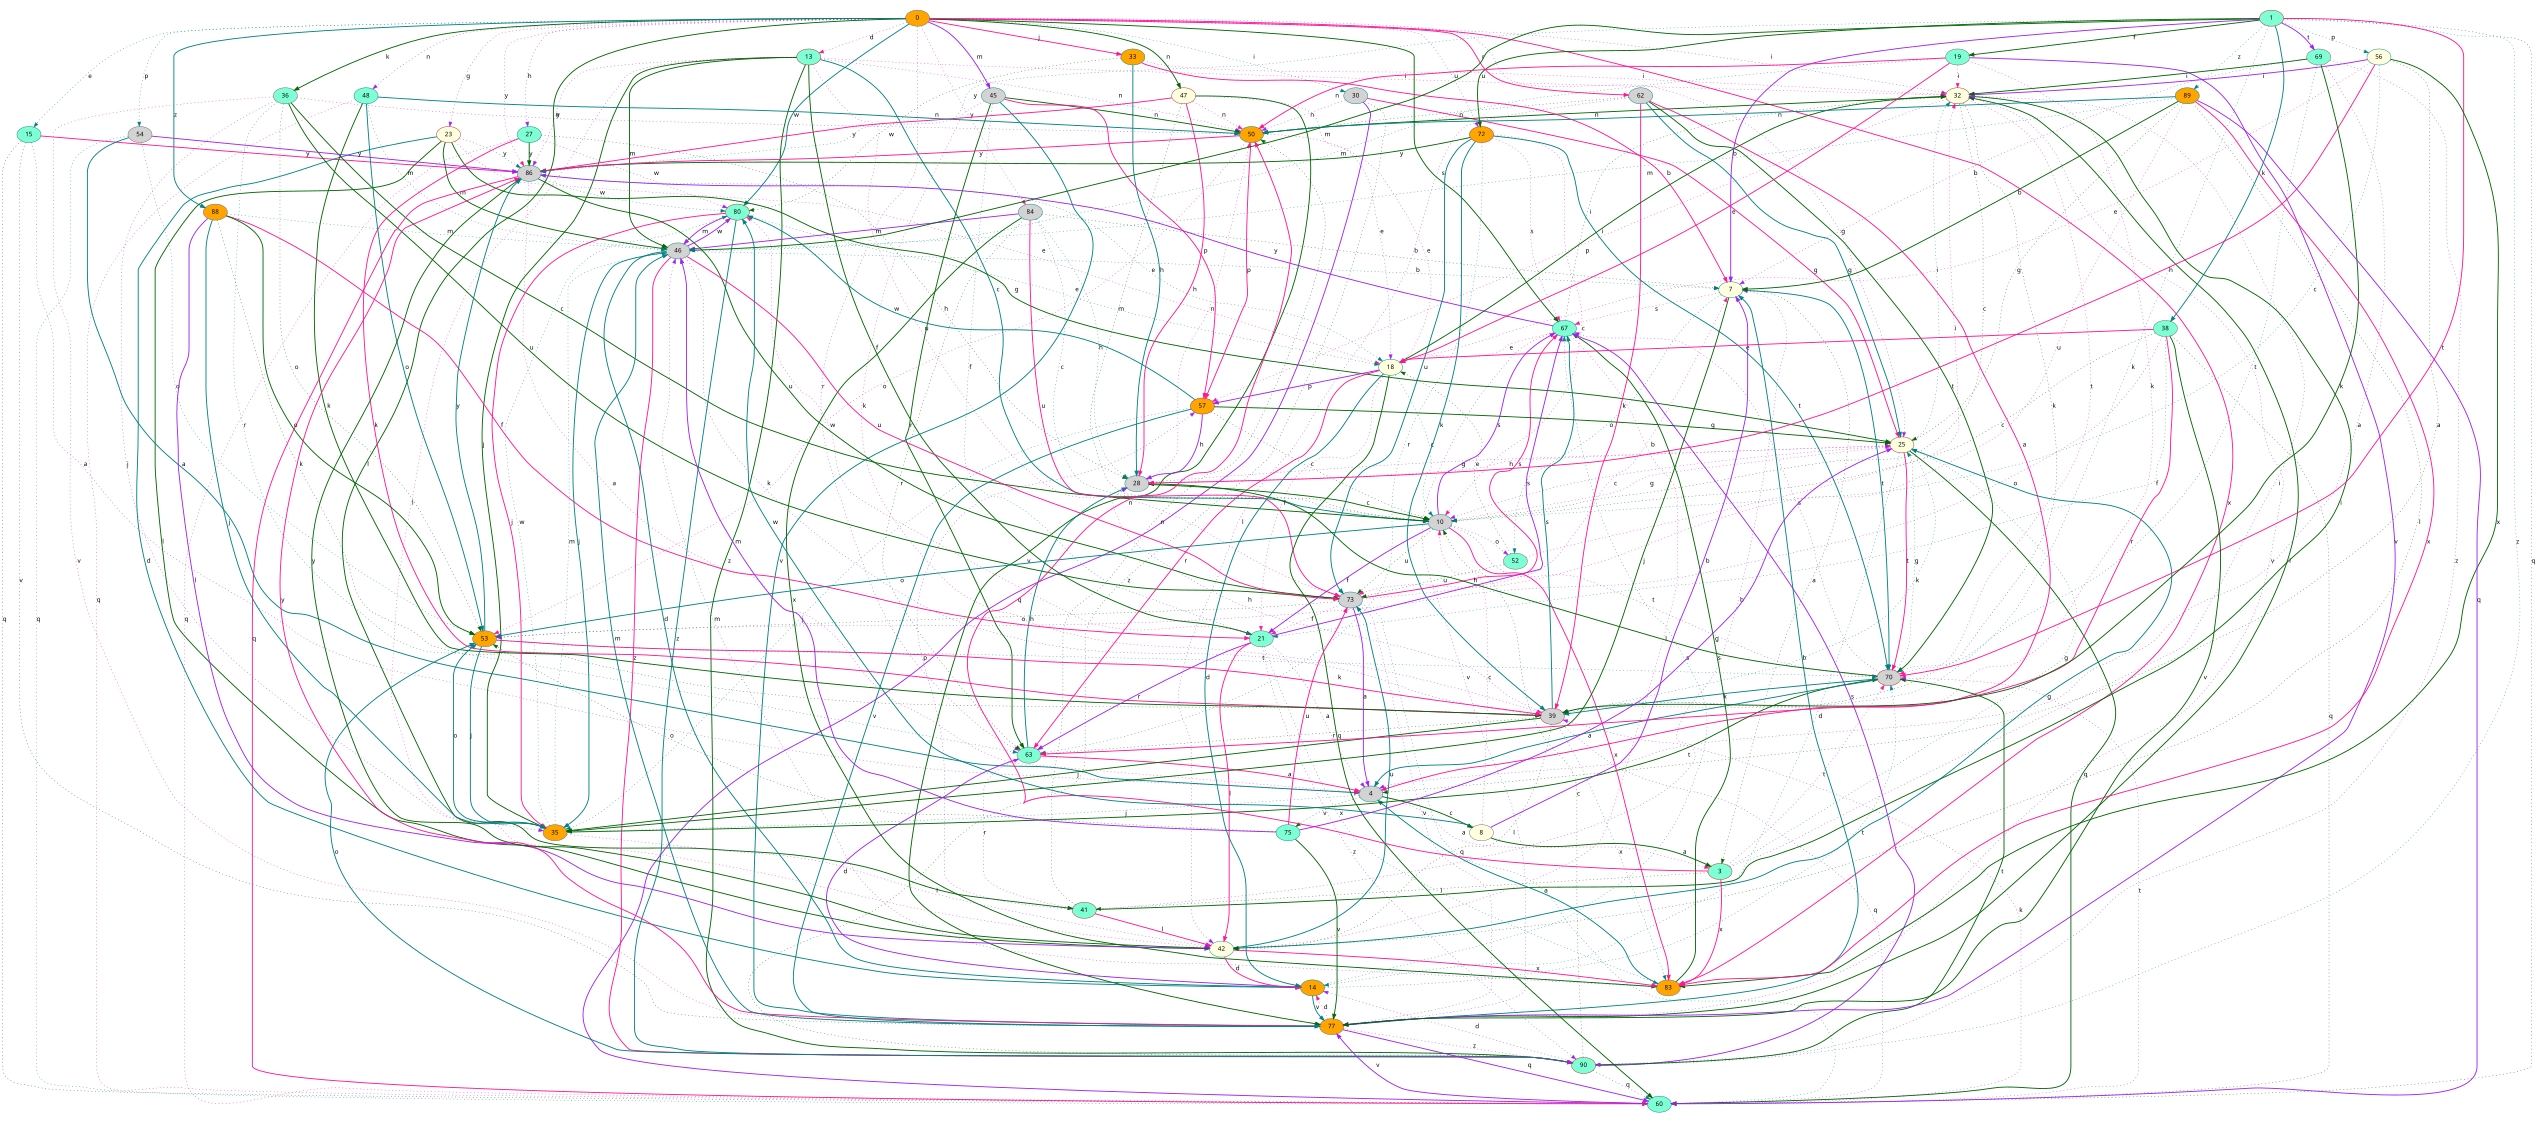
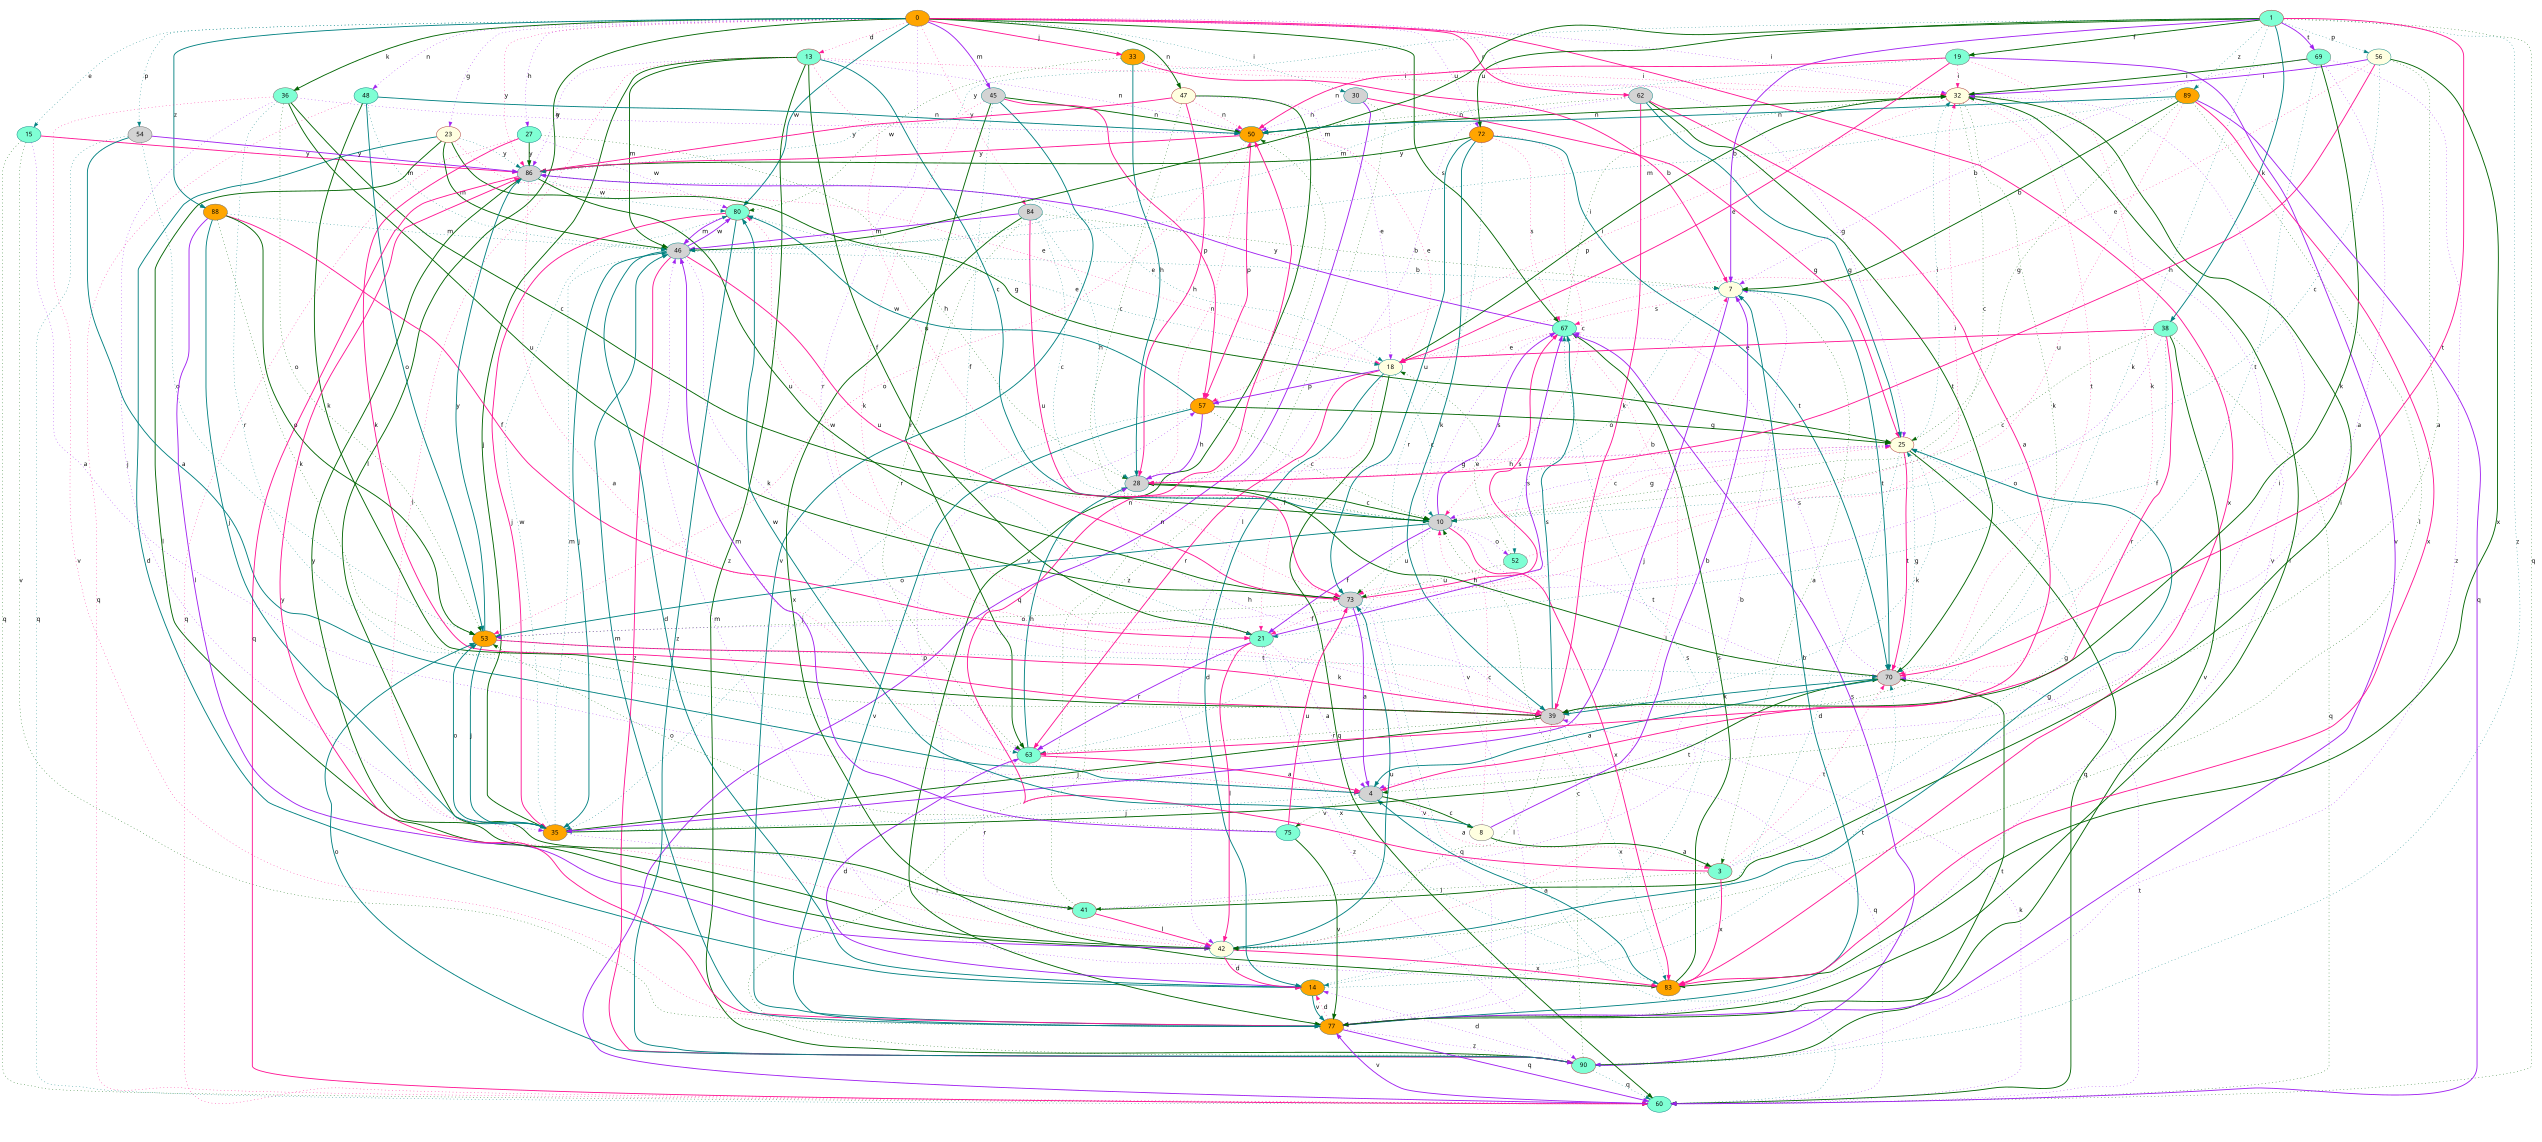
(1121, 309) -> (1121, 309)
(1622, 711) -> none
(1335, 759) -> (1335, 759)
